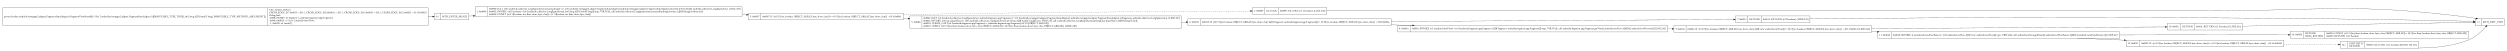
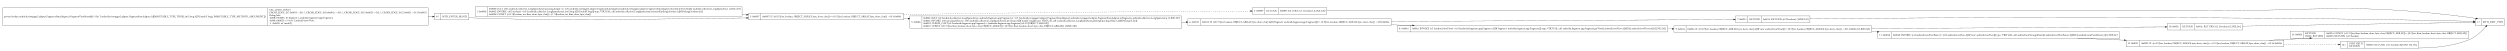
(471, 16) -> (608, 20)
(2204, 35) -> (2290, 39)
